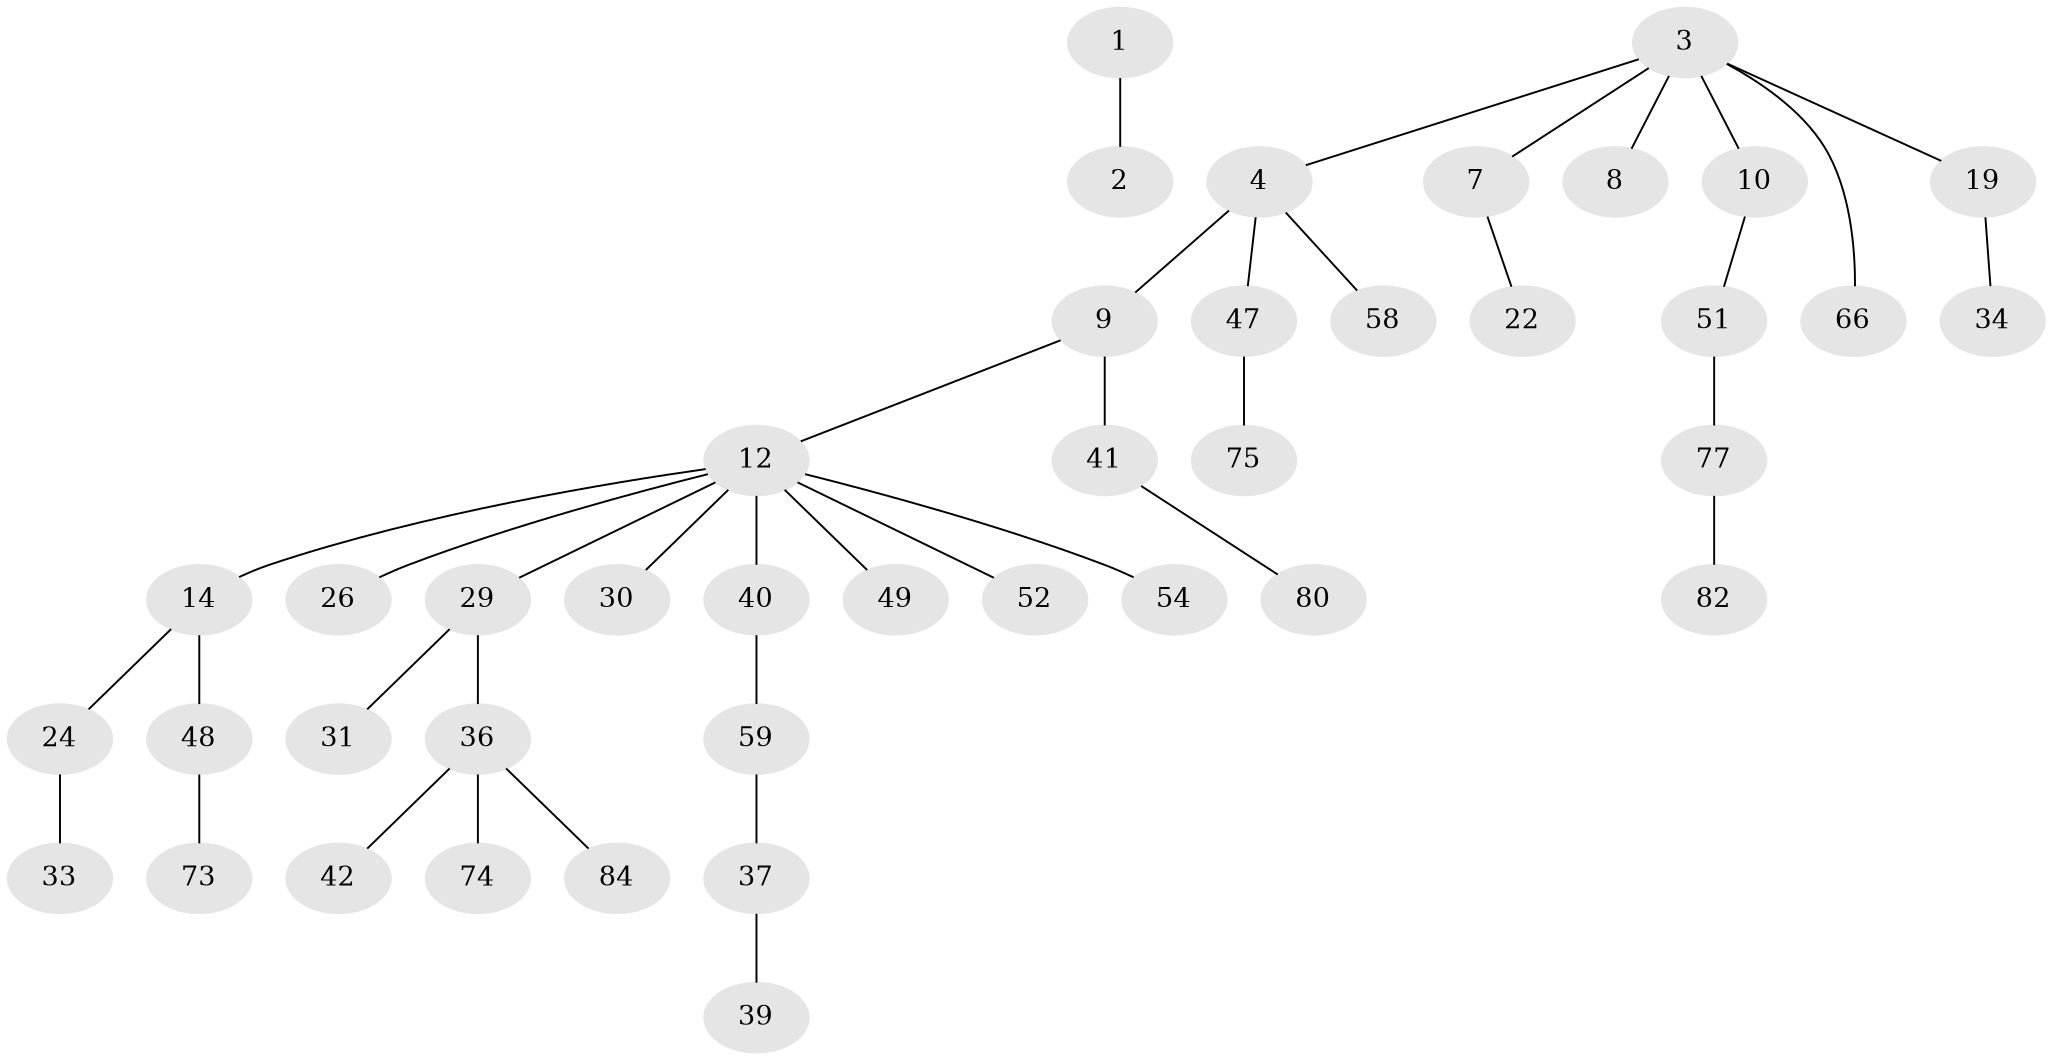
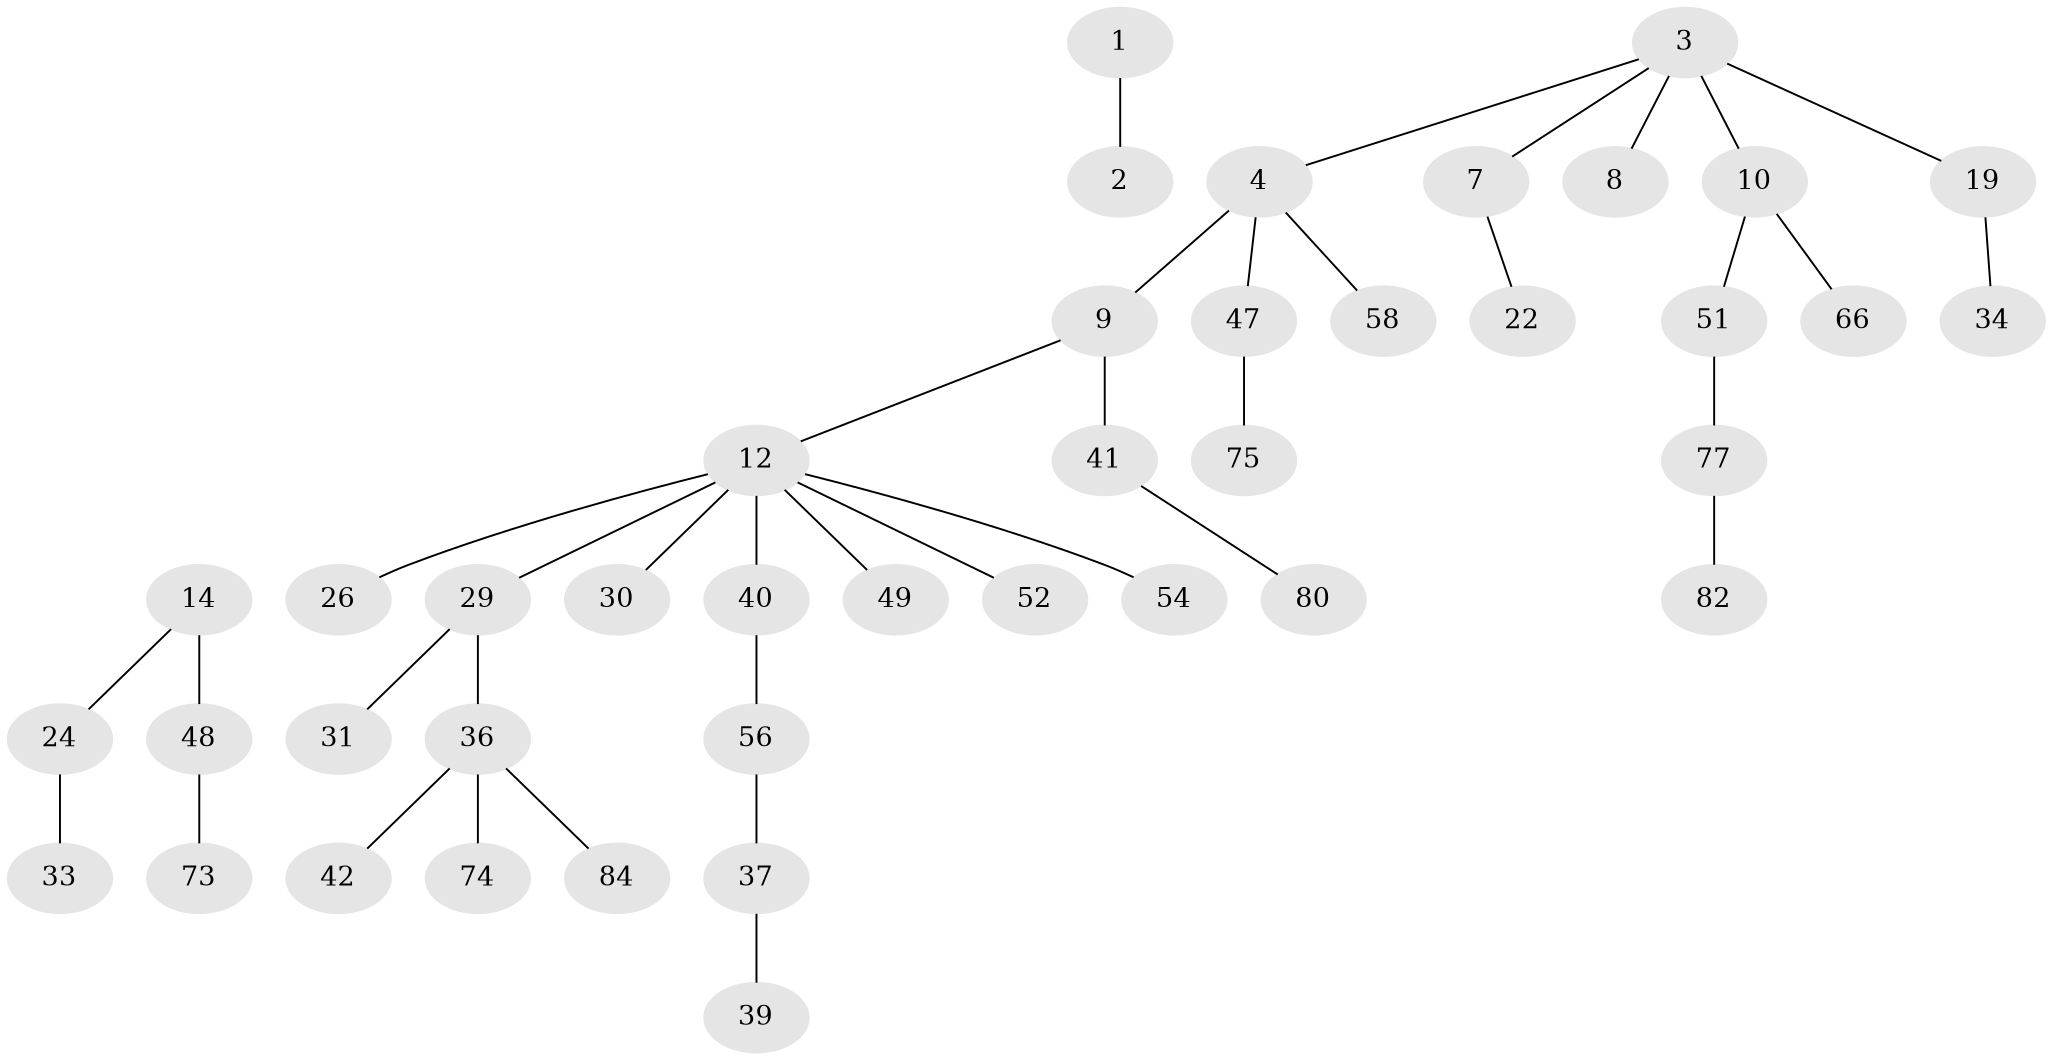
(1828, 154) -> (1804, 252)
(469, 511) -> none
(756, 739) -> (756, 739)
